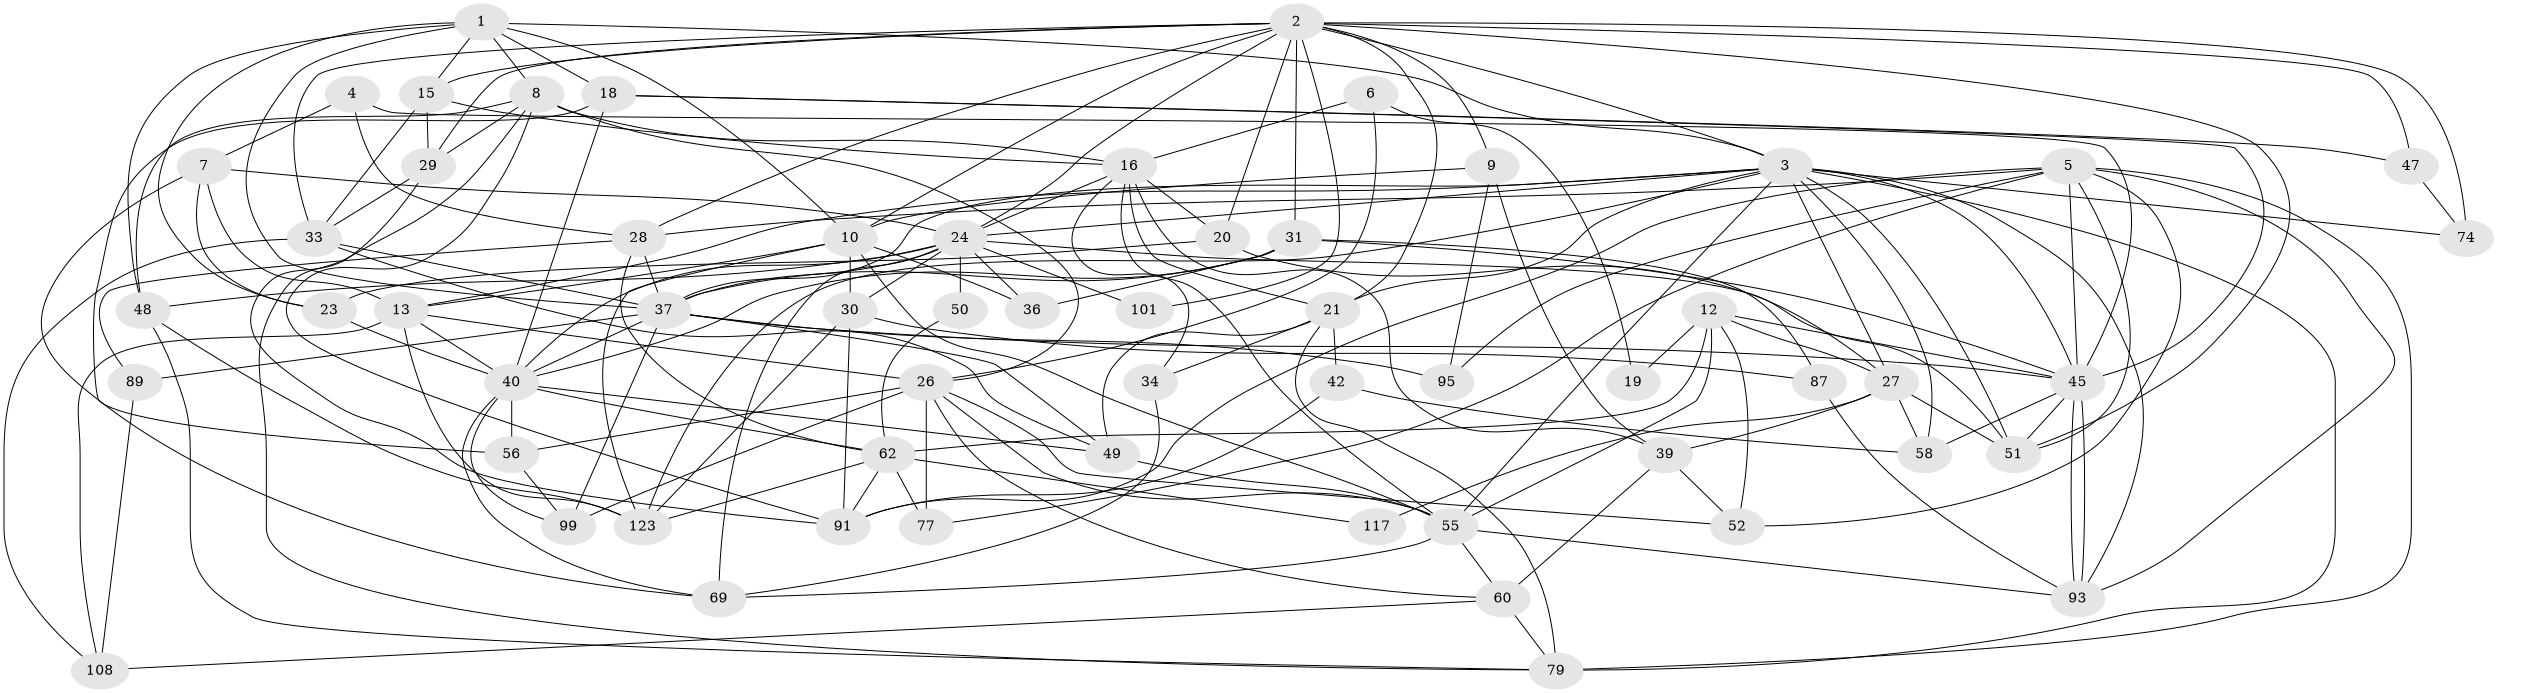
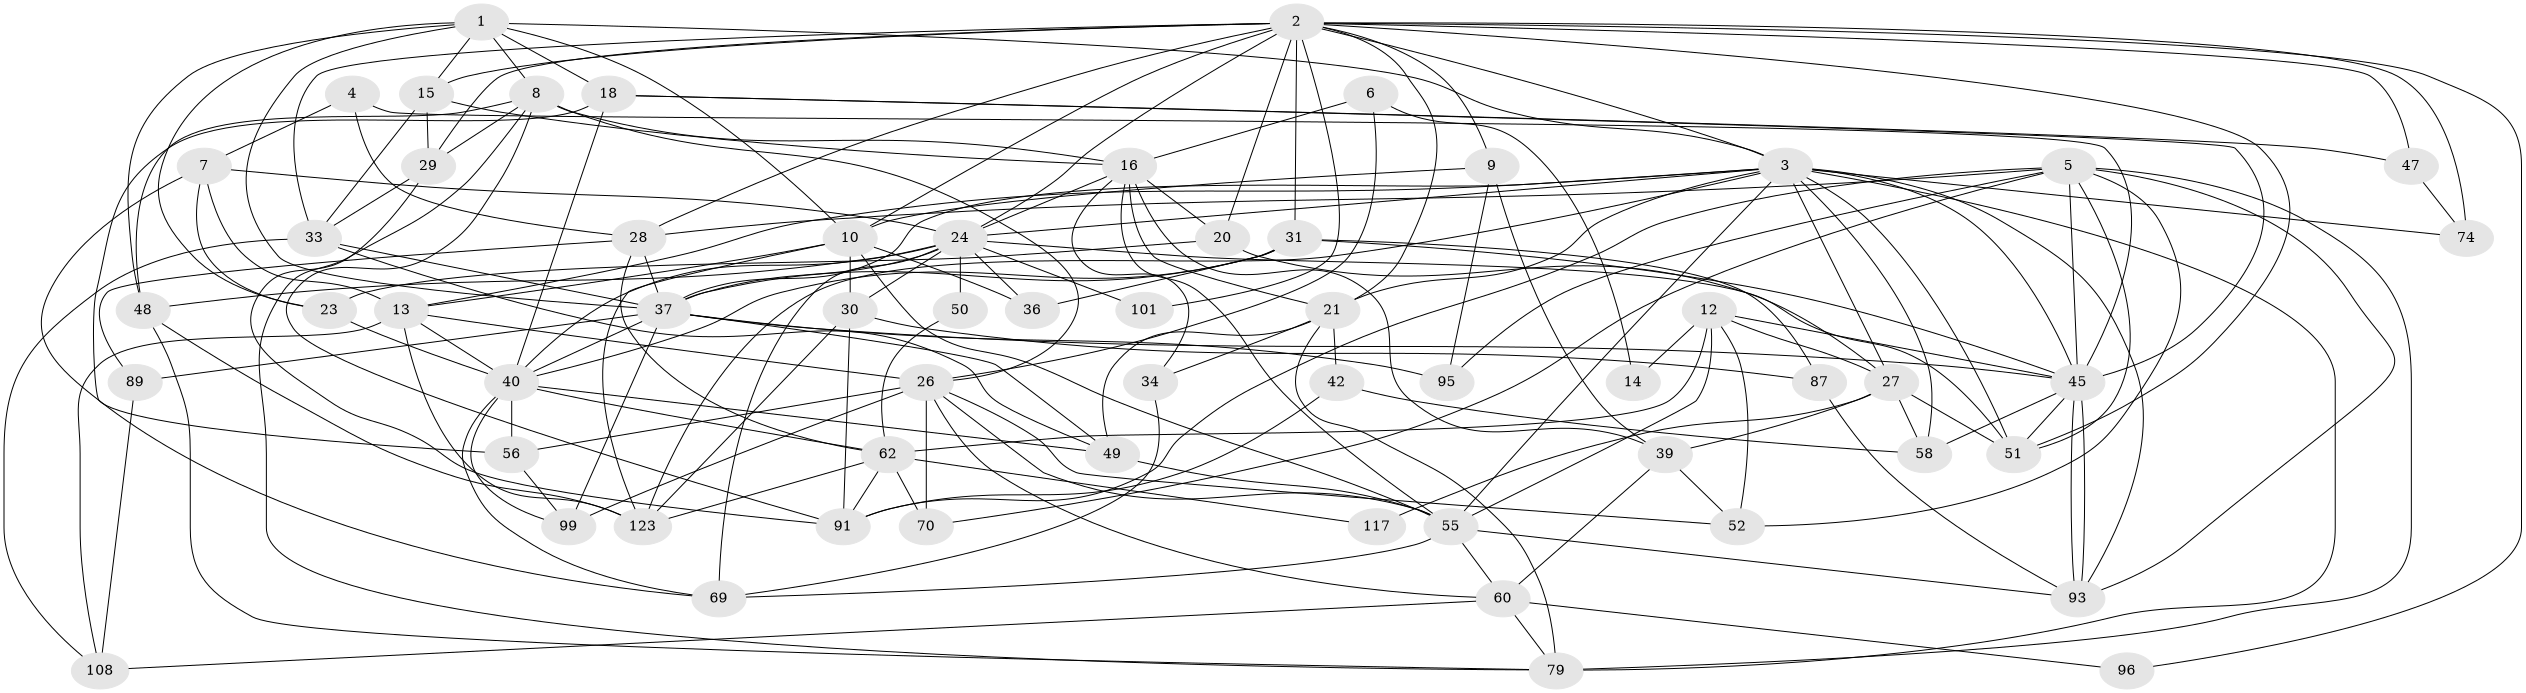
(1633, 383) -> (1633, 383)
(926, 527) -> (926, 527)
none -> (2127, 671)
